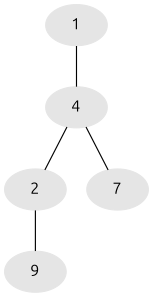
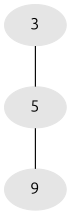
(76, 25) -> none
(76, 107) -> (35, 25)
(35, 190) -> (35, 107)
(118, 190) -> none
